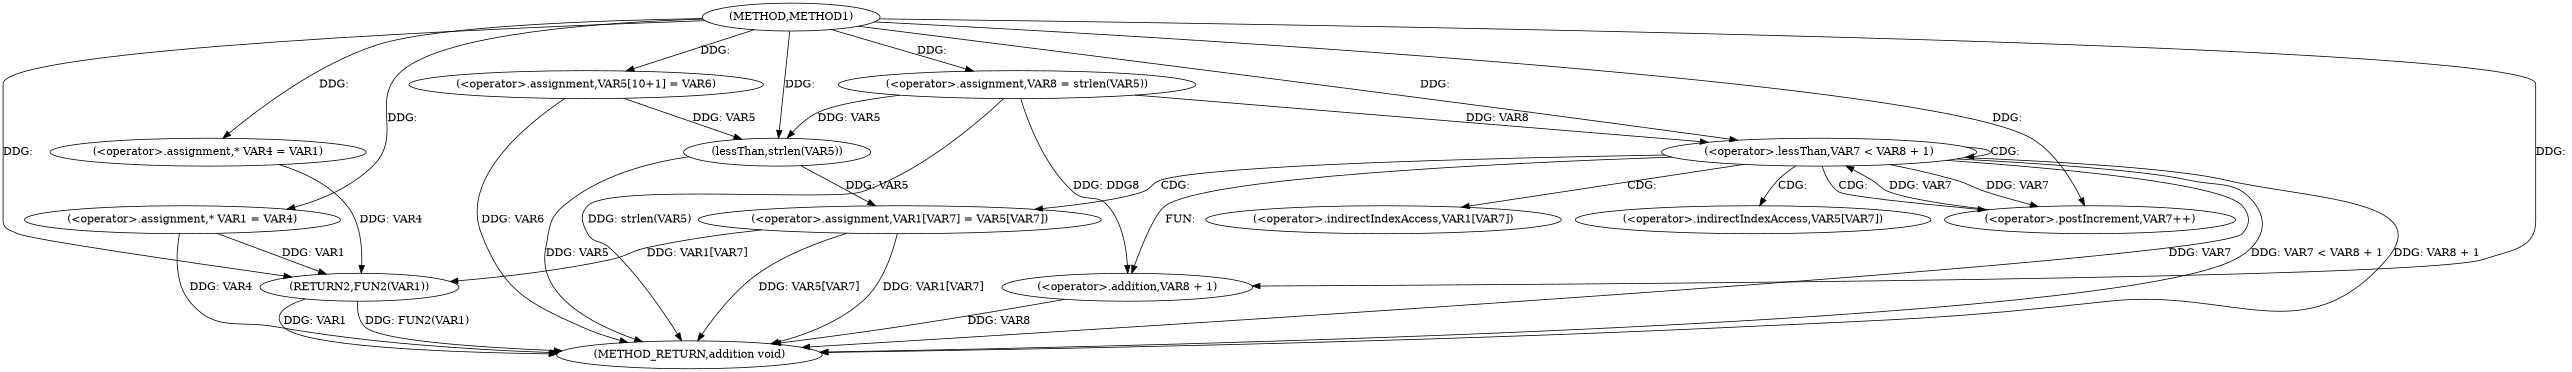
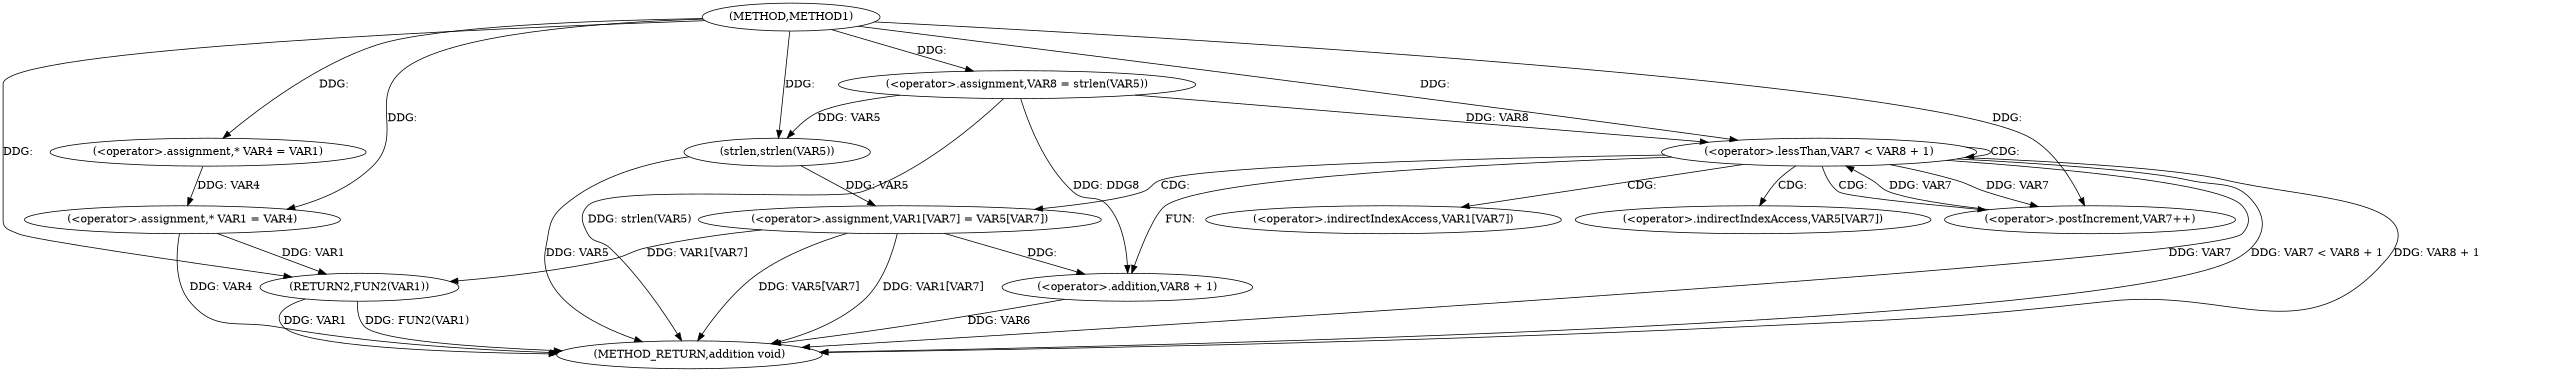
(2424, 65) -> (1011, 253)
(586, 85) -> none
(777, 152) -> (777, 152)
(341, 199) -> (197, 182)
(999, 321) -> (999, 321)
